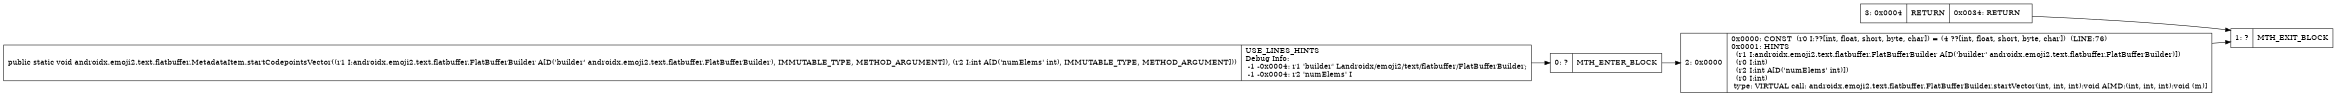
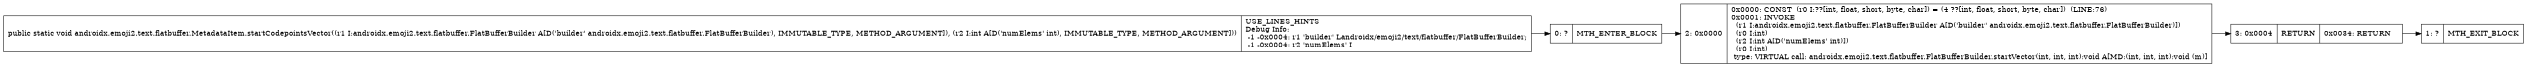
(2219, 43) -> (2219, 34)
(1763, 47) -> (1766, 18)
